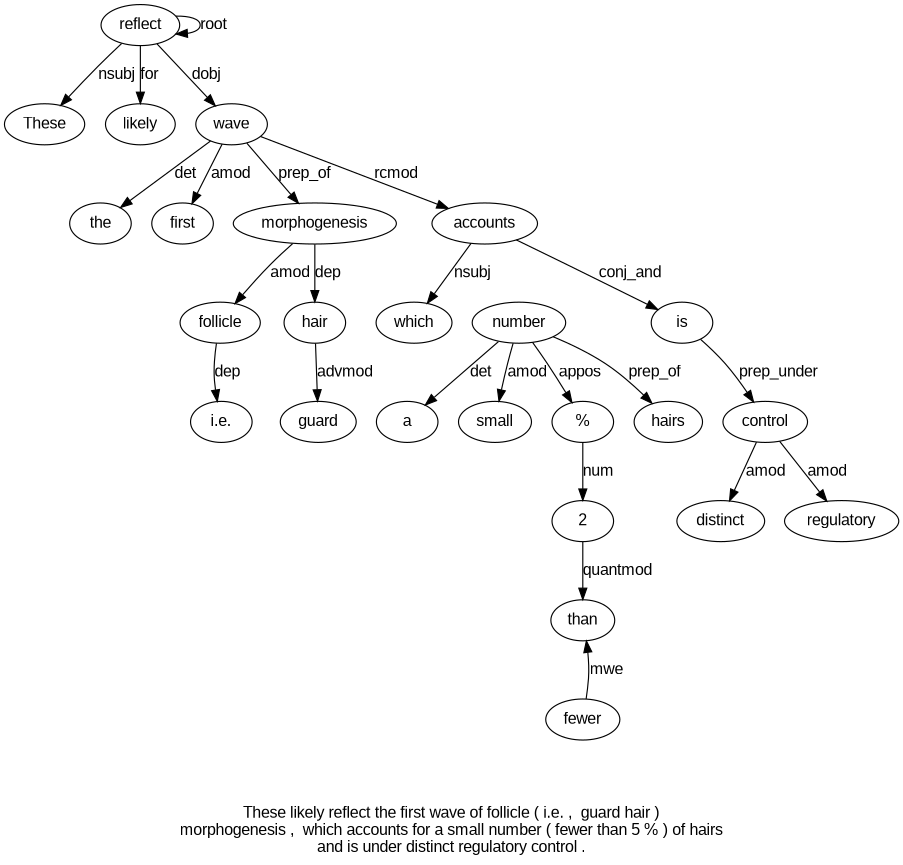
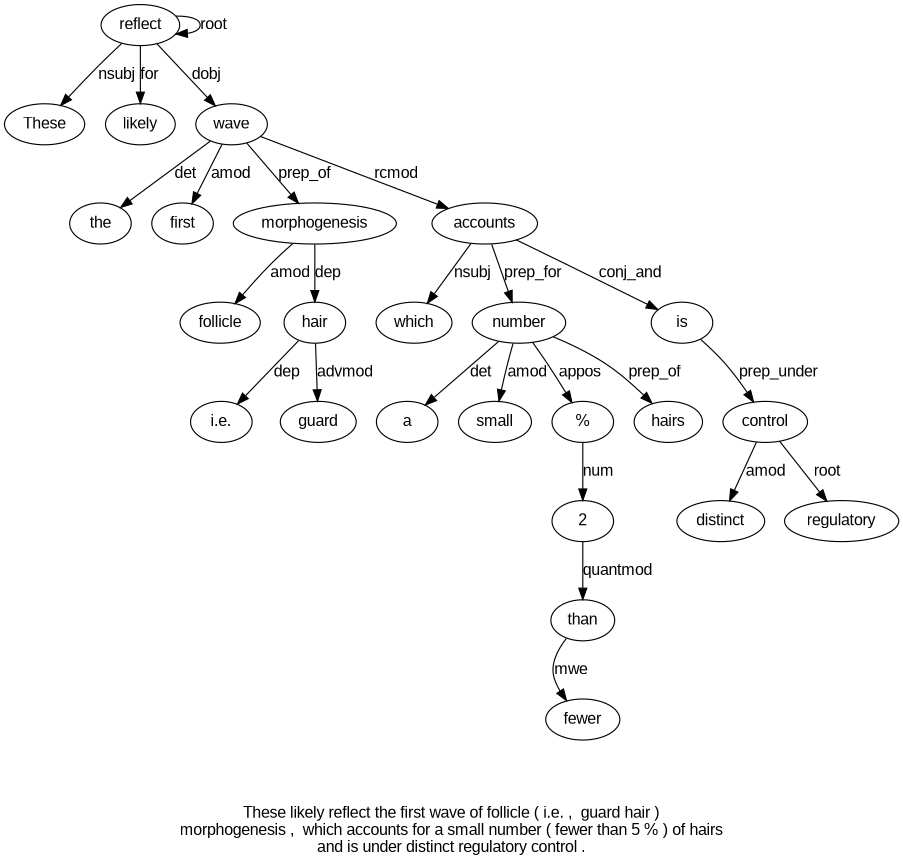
none -> (500, 268)
(214, 367) -> (272, 368)
(827, 472) -> (827, 472)
(589, 676) -> (554, 664)
